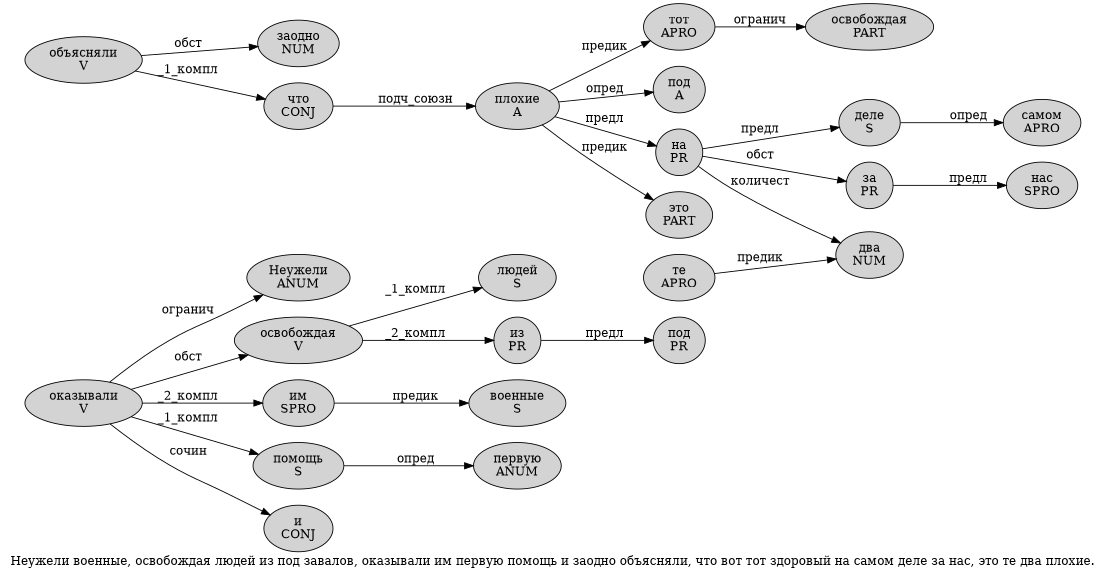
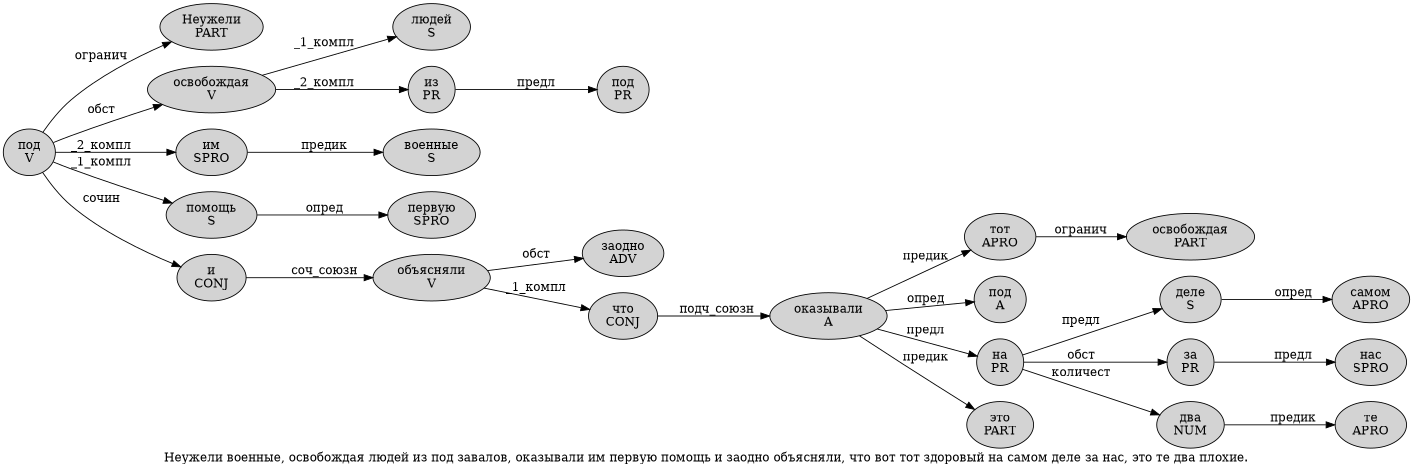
(298, 43) -> (623, 253)
(517, 106) -> (828, 316)
(771, 267) -> (1275, 425)
(298, 278) -> (212, 27)
none -> (305, 278)
(84, 403) -> (29, 152)
(517, 466) -> (432, 215)
